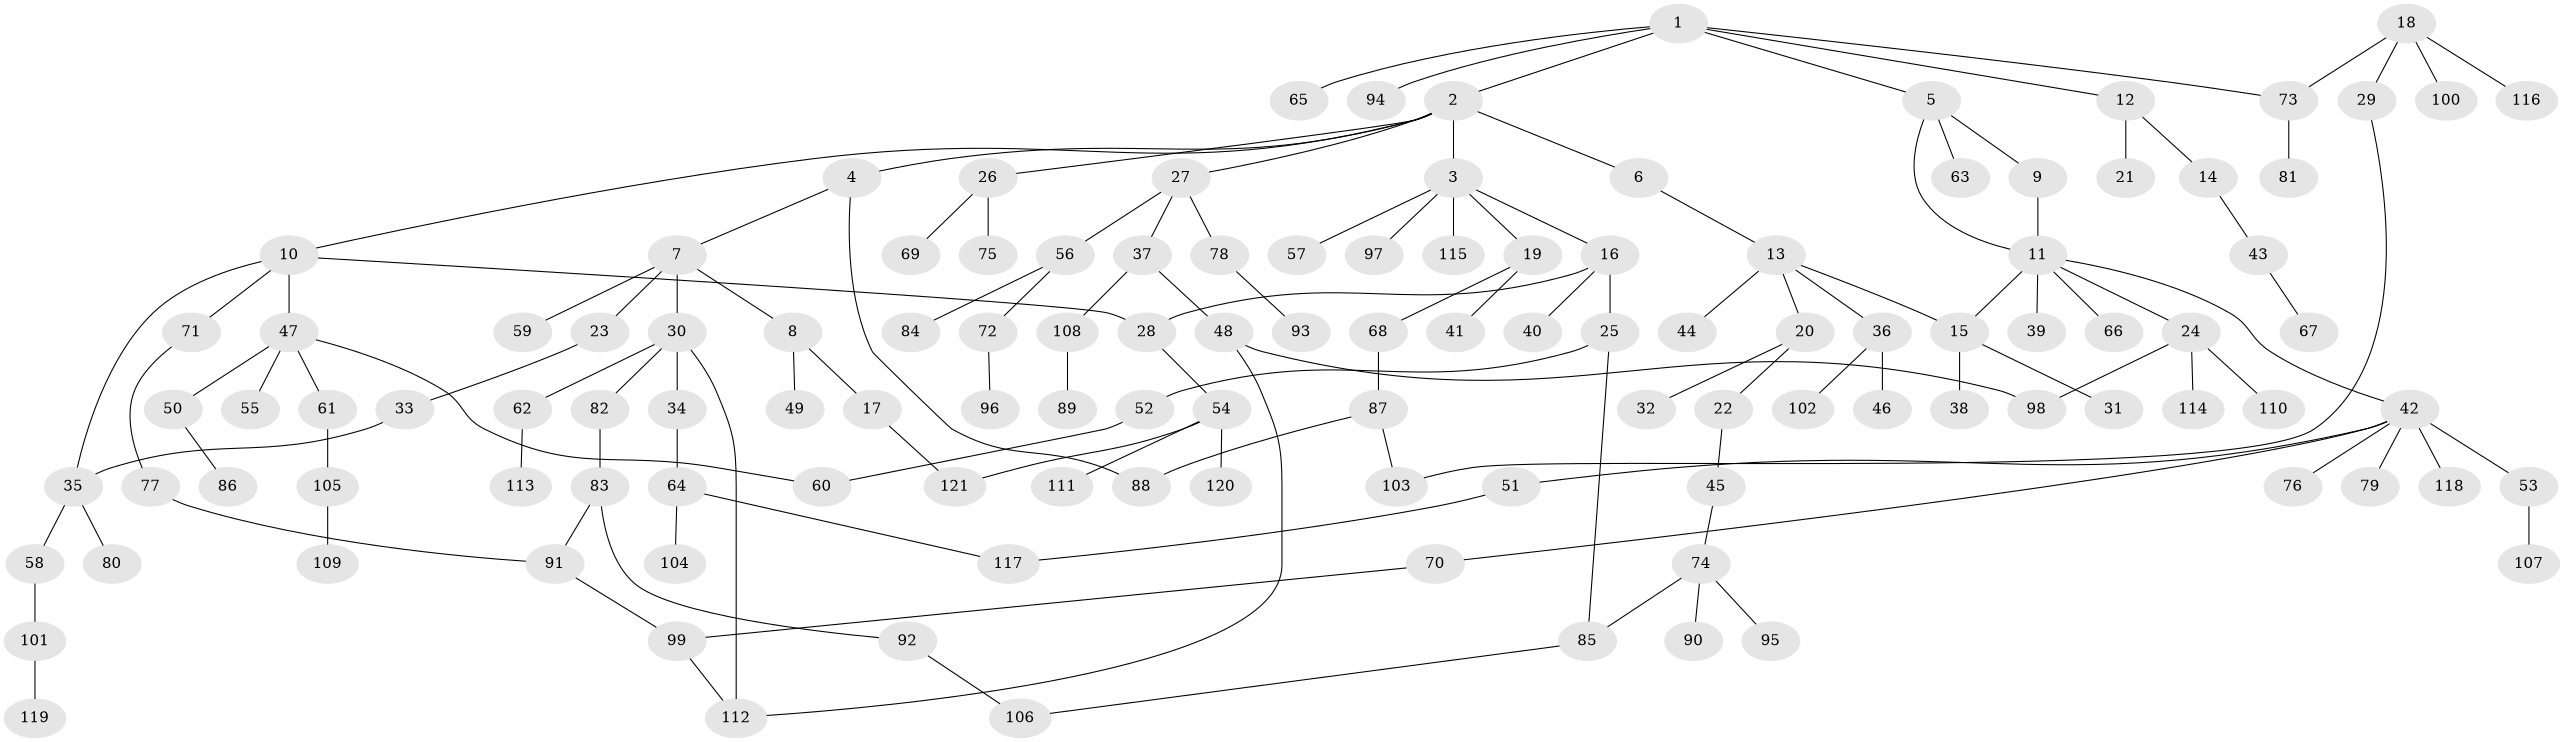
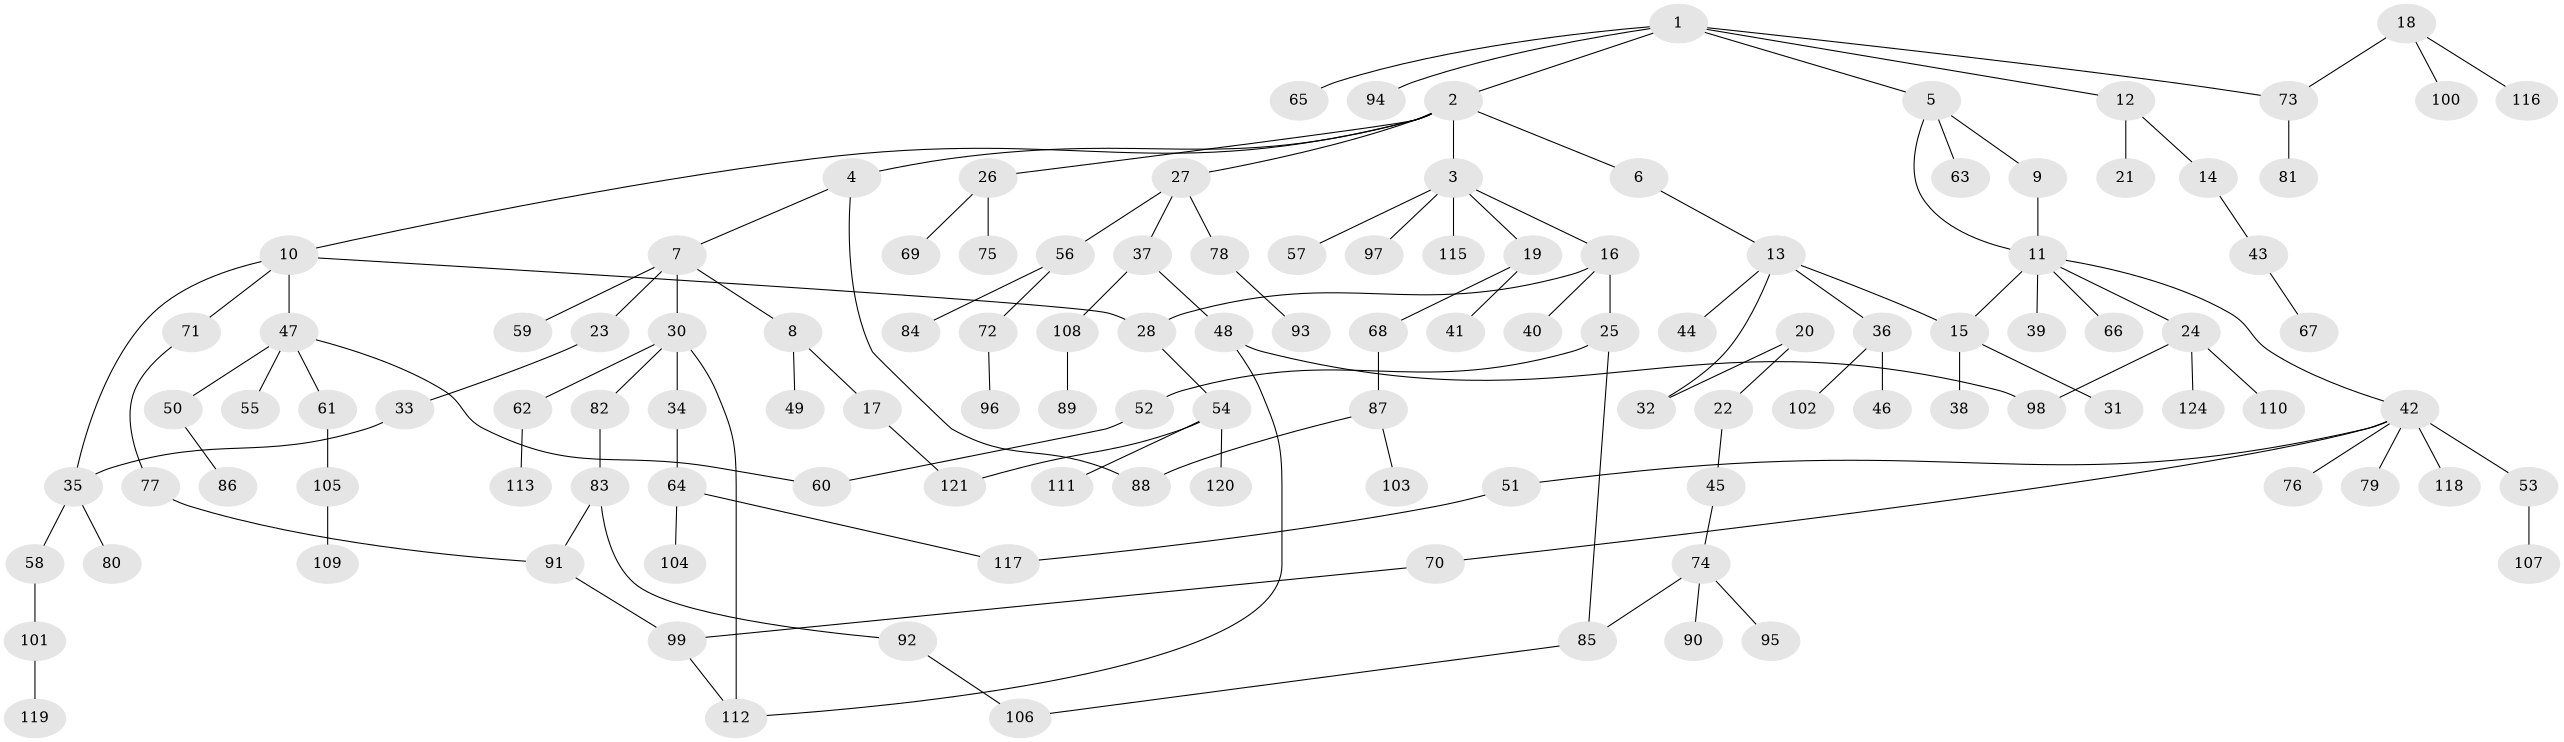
(2367, 101) -> none
(1791, 294) -> (1731, 345)
(2193, 410) -> (2193, 410)
